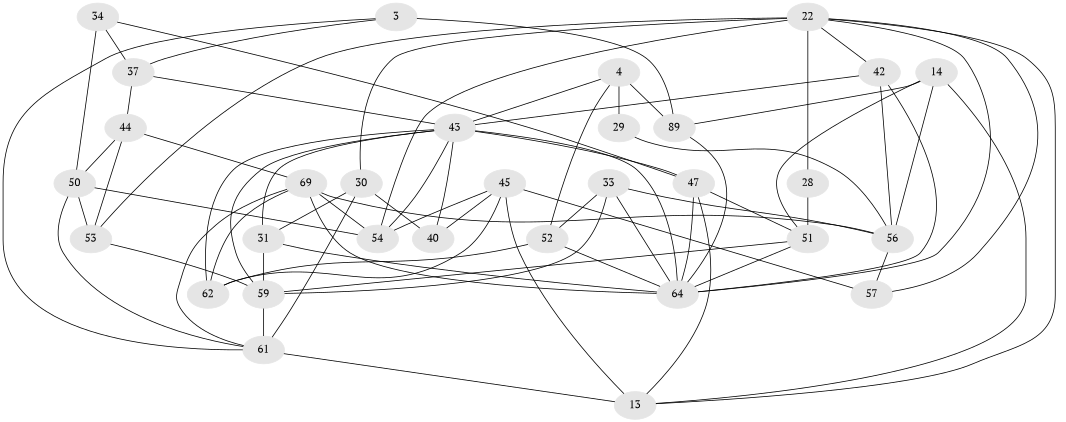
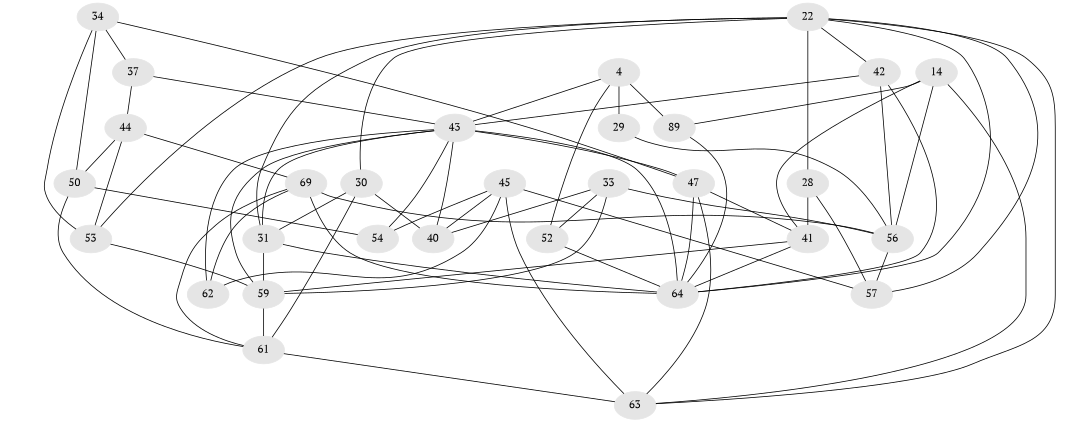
(396, 17) -> none
(544, 65) -> (406, 47)
(341, 210) -> none
(83, 211) -> (55, 133)
none -> (843, 238)
(643, 239) -> (521, 211)
(808, 239) -> (808, 239)
(352, 262) -> none
(635, 405) -> (635, 405)
